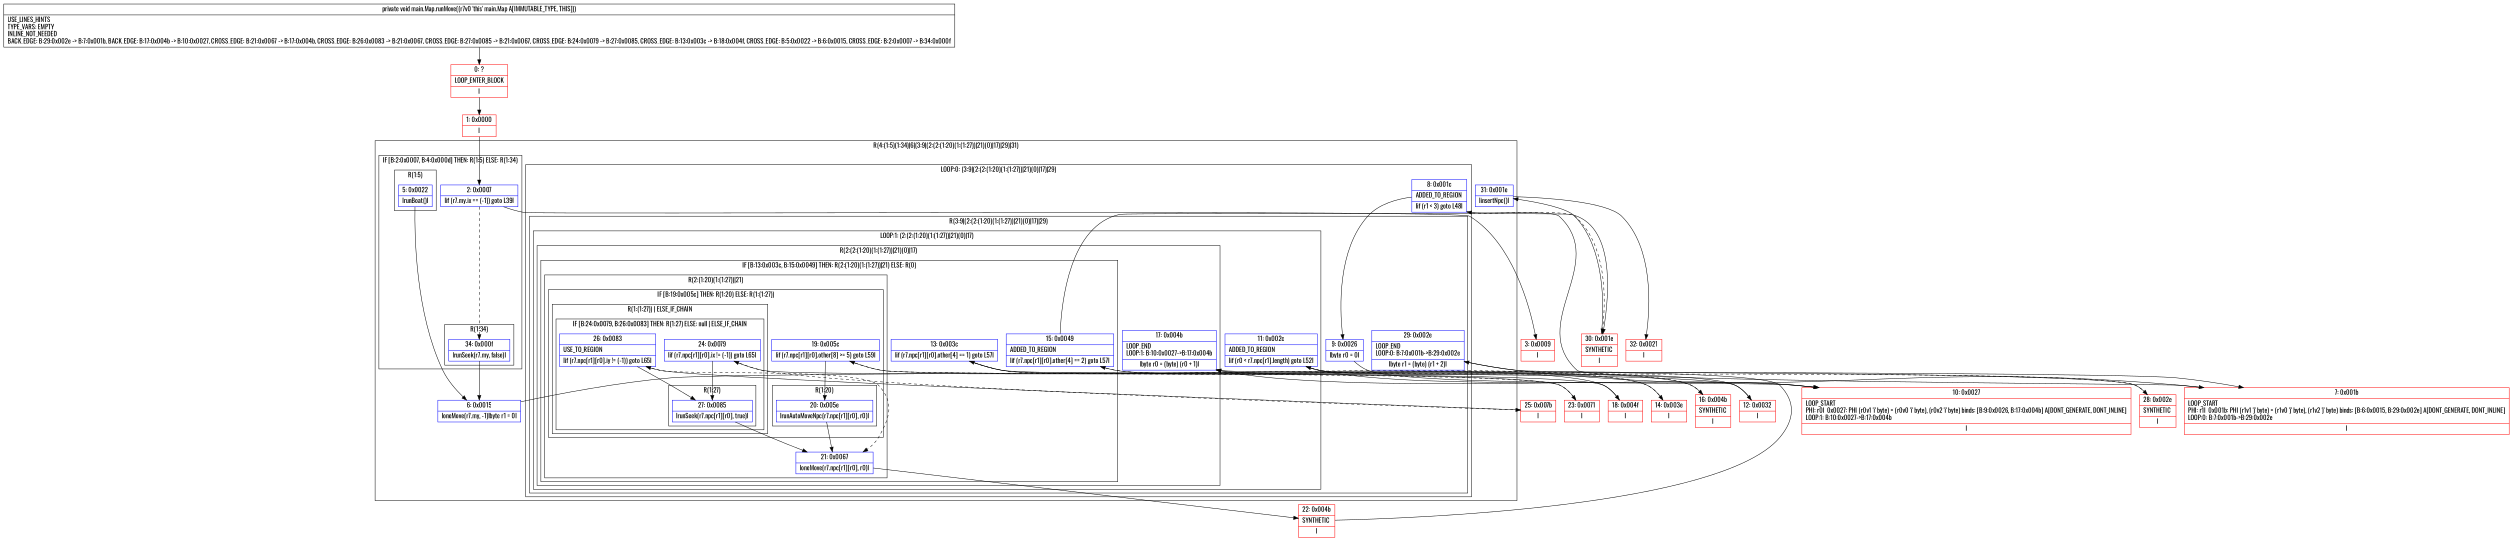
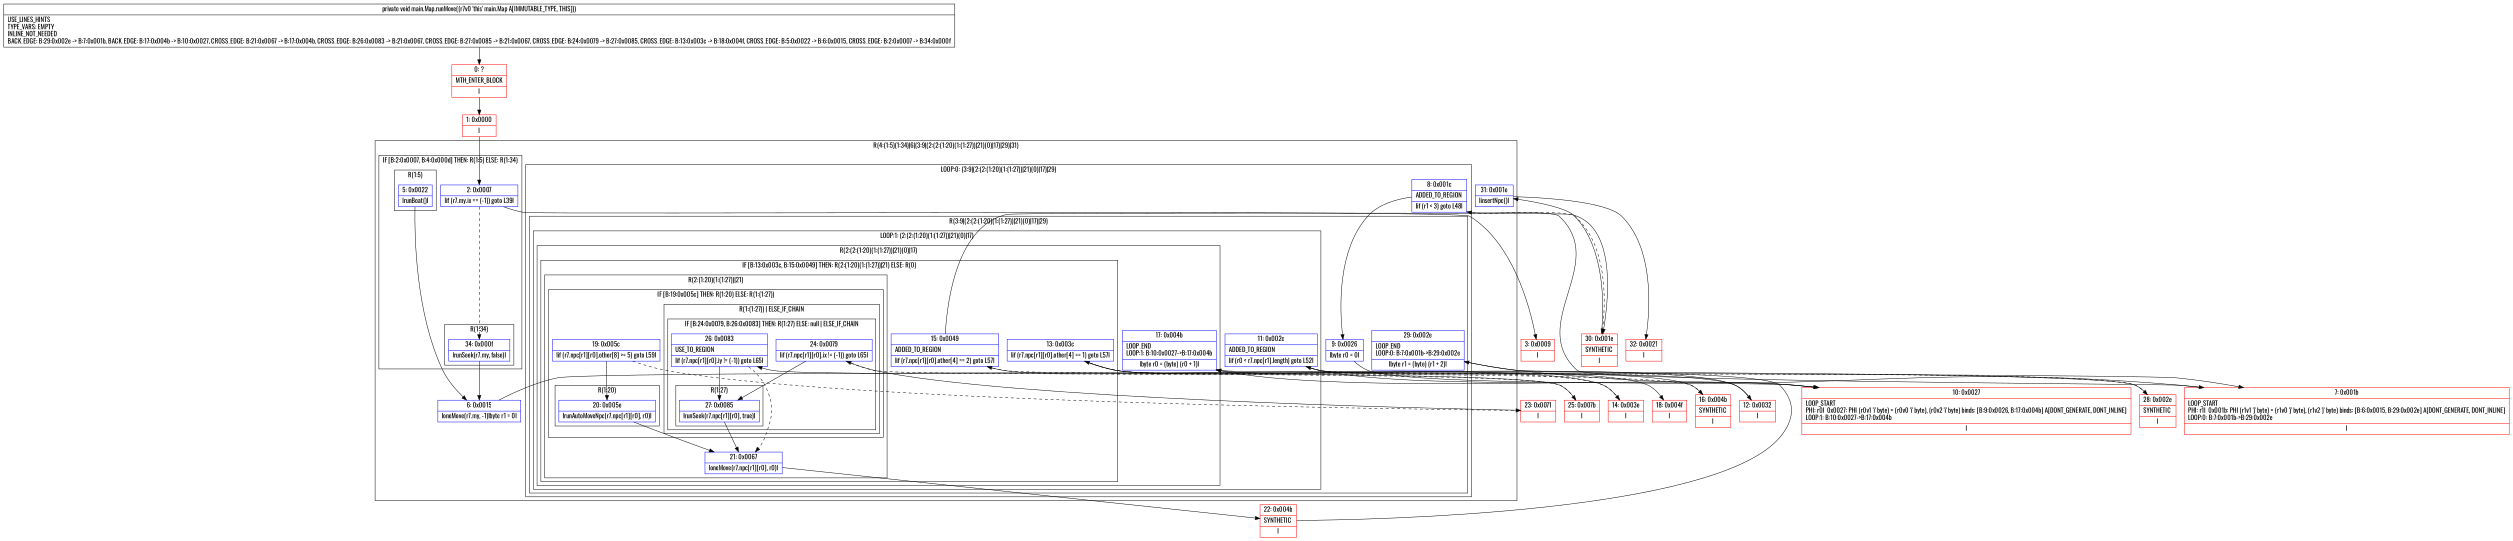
(479, 81) -> (479, 81)
(1240, 374) -> none
